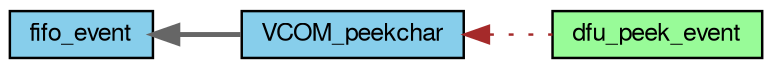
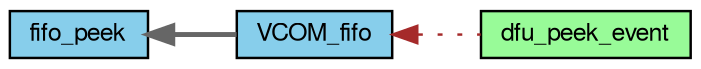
(81, 35) -> (79, 35)
(353, 35) -> (314, 35)
